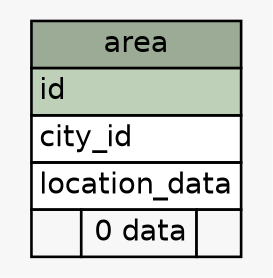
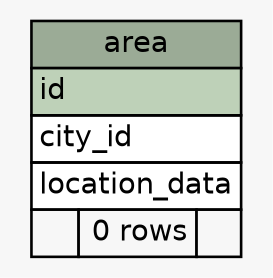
(142, 232) -> (140, 232)
